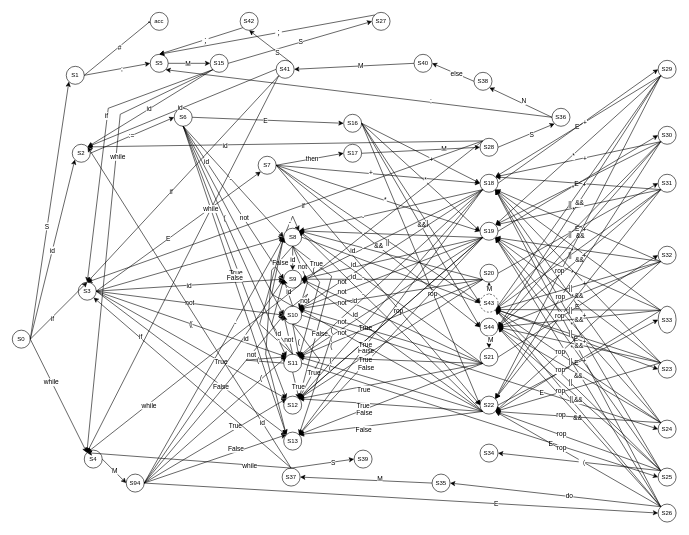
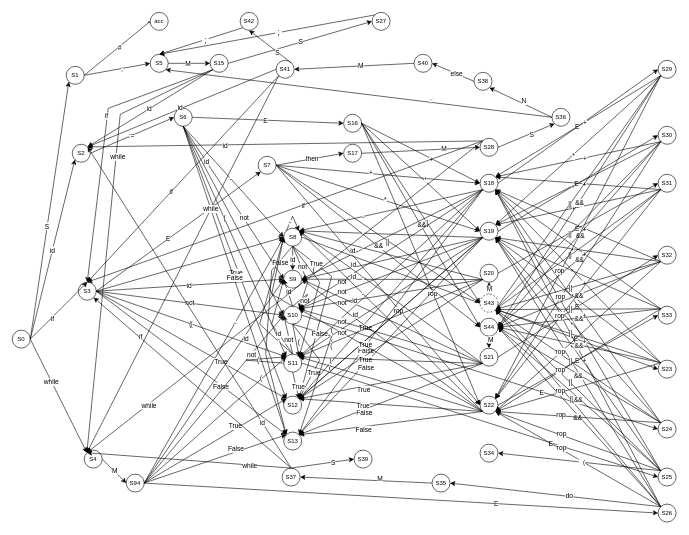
(509, 196) -> (497, 190)
(668, 320) -> (668, 315)
